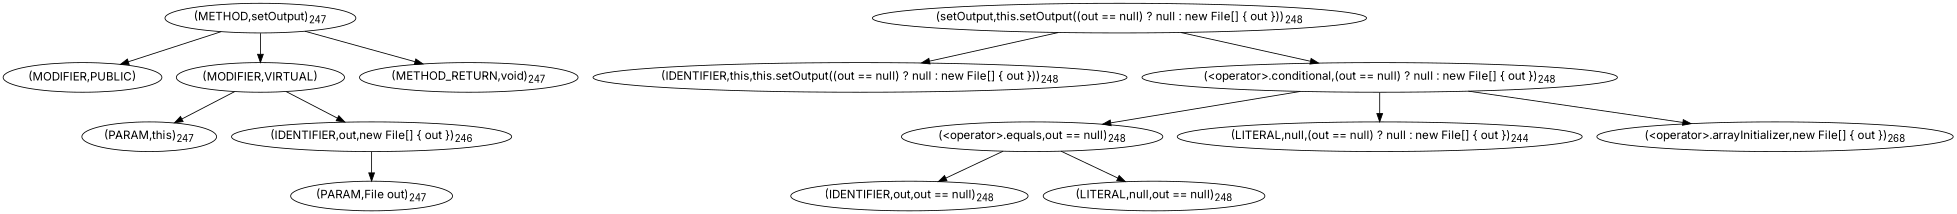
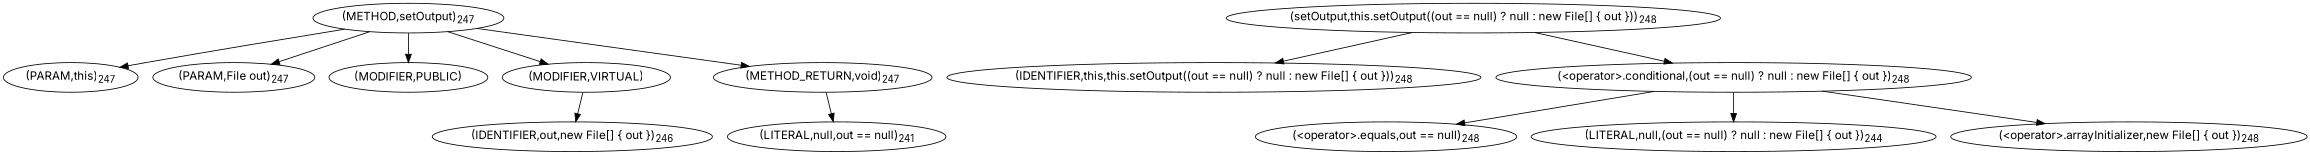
(208, 105) -> (236, 47)
(1897, 135) -> (2250, 135)
(372, 162) -> (325, 47)
(1089, 165) -> (829, 103)
(1224, 195) -> (906, 135)
(909, 196) -> none
